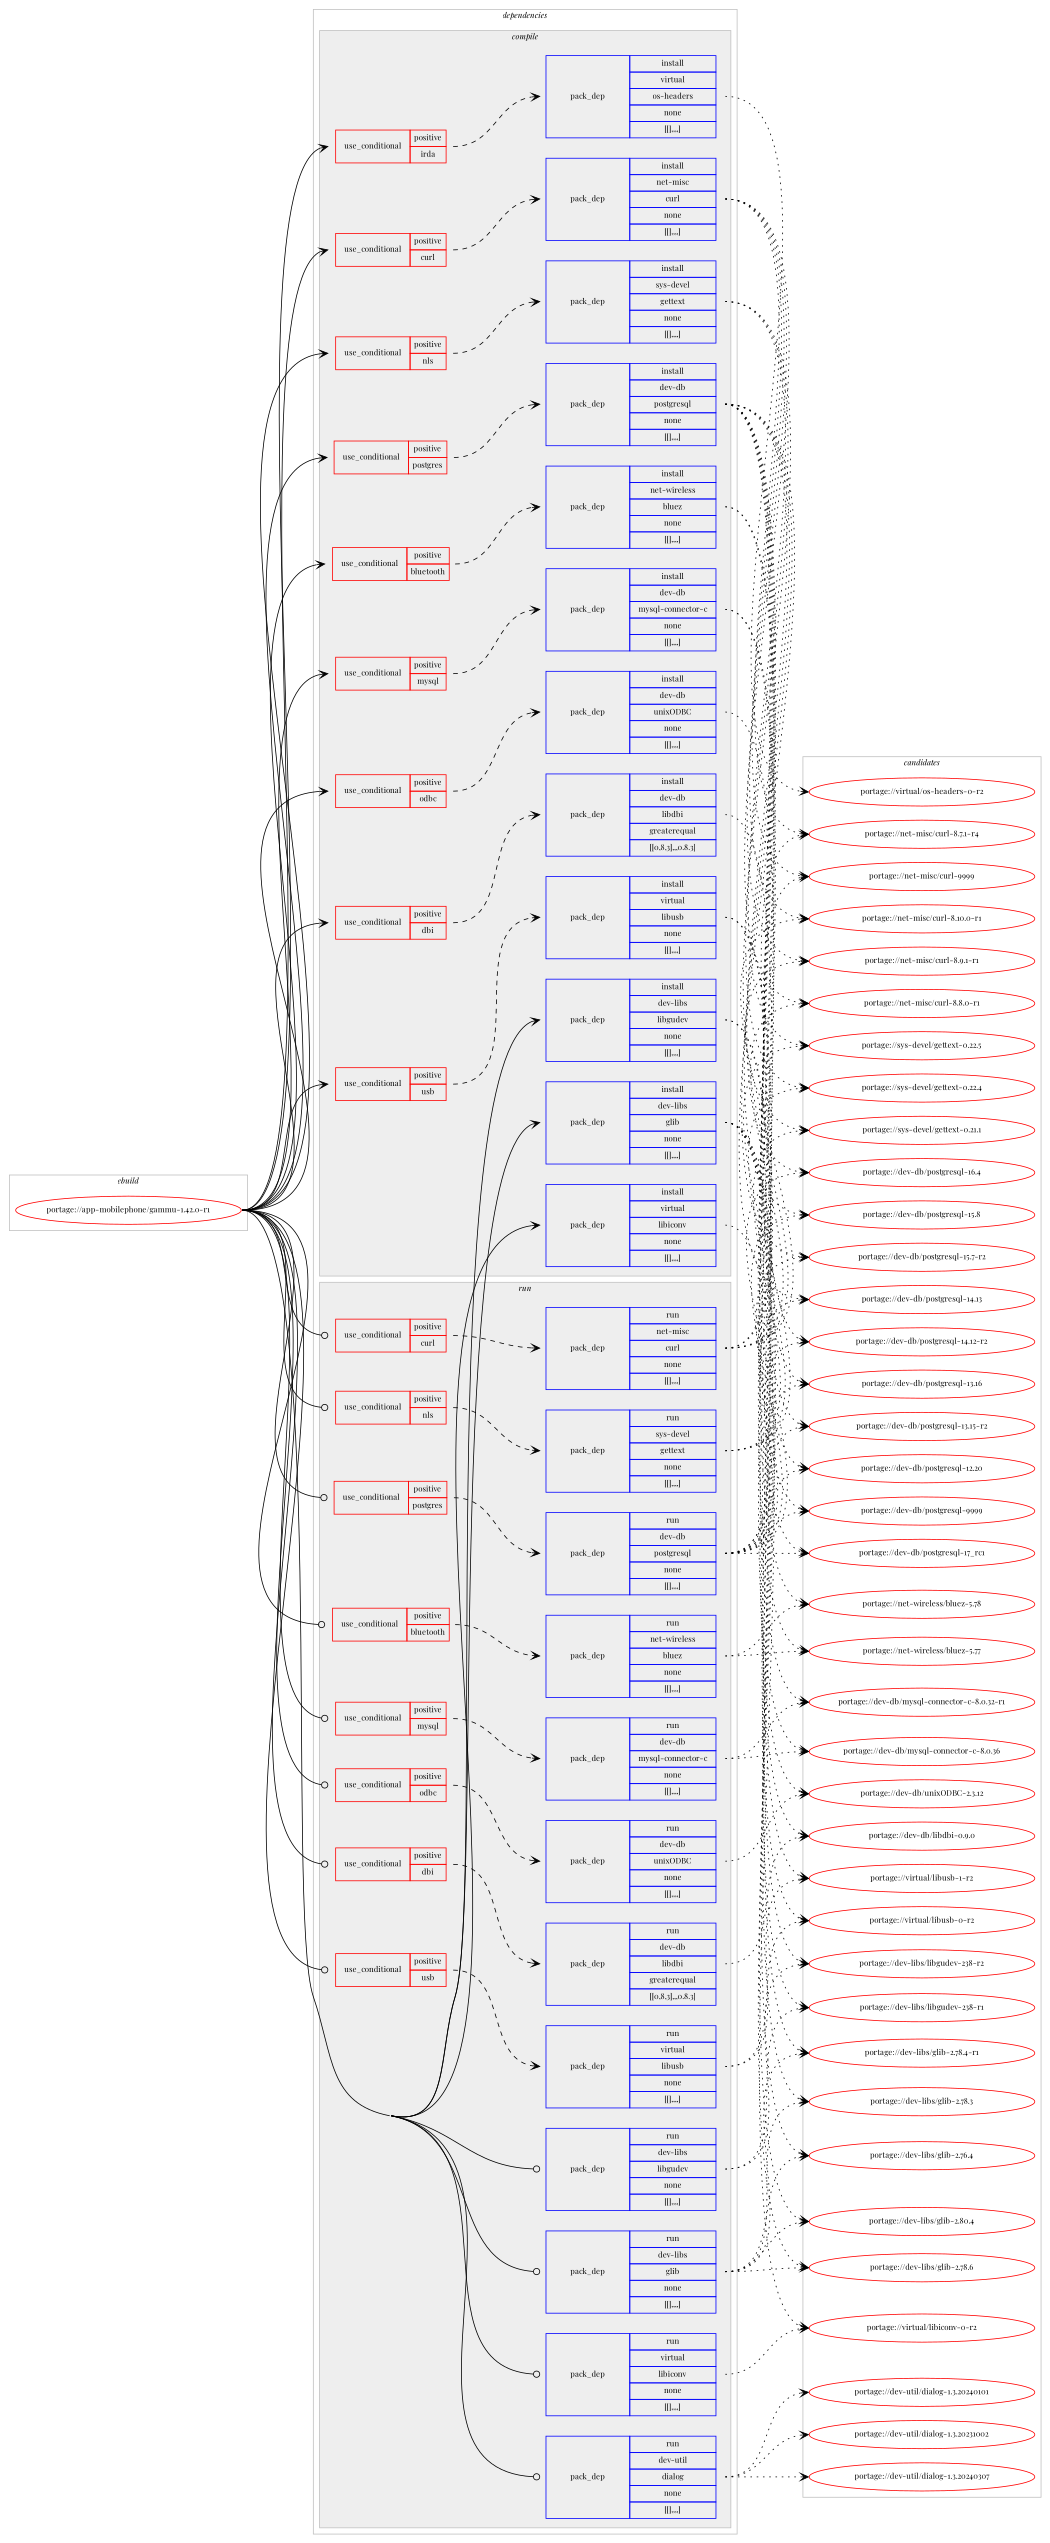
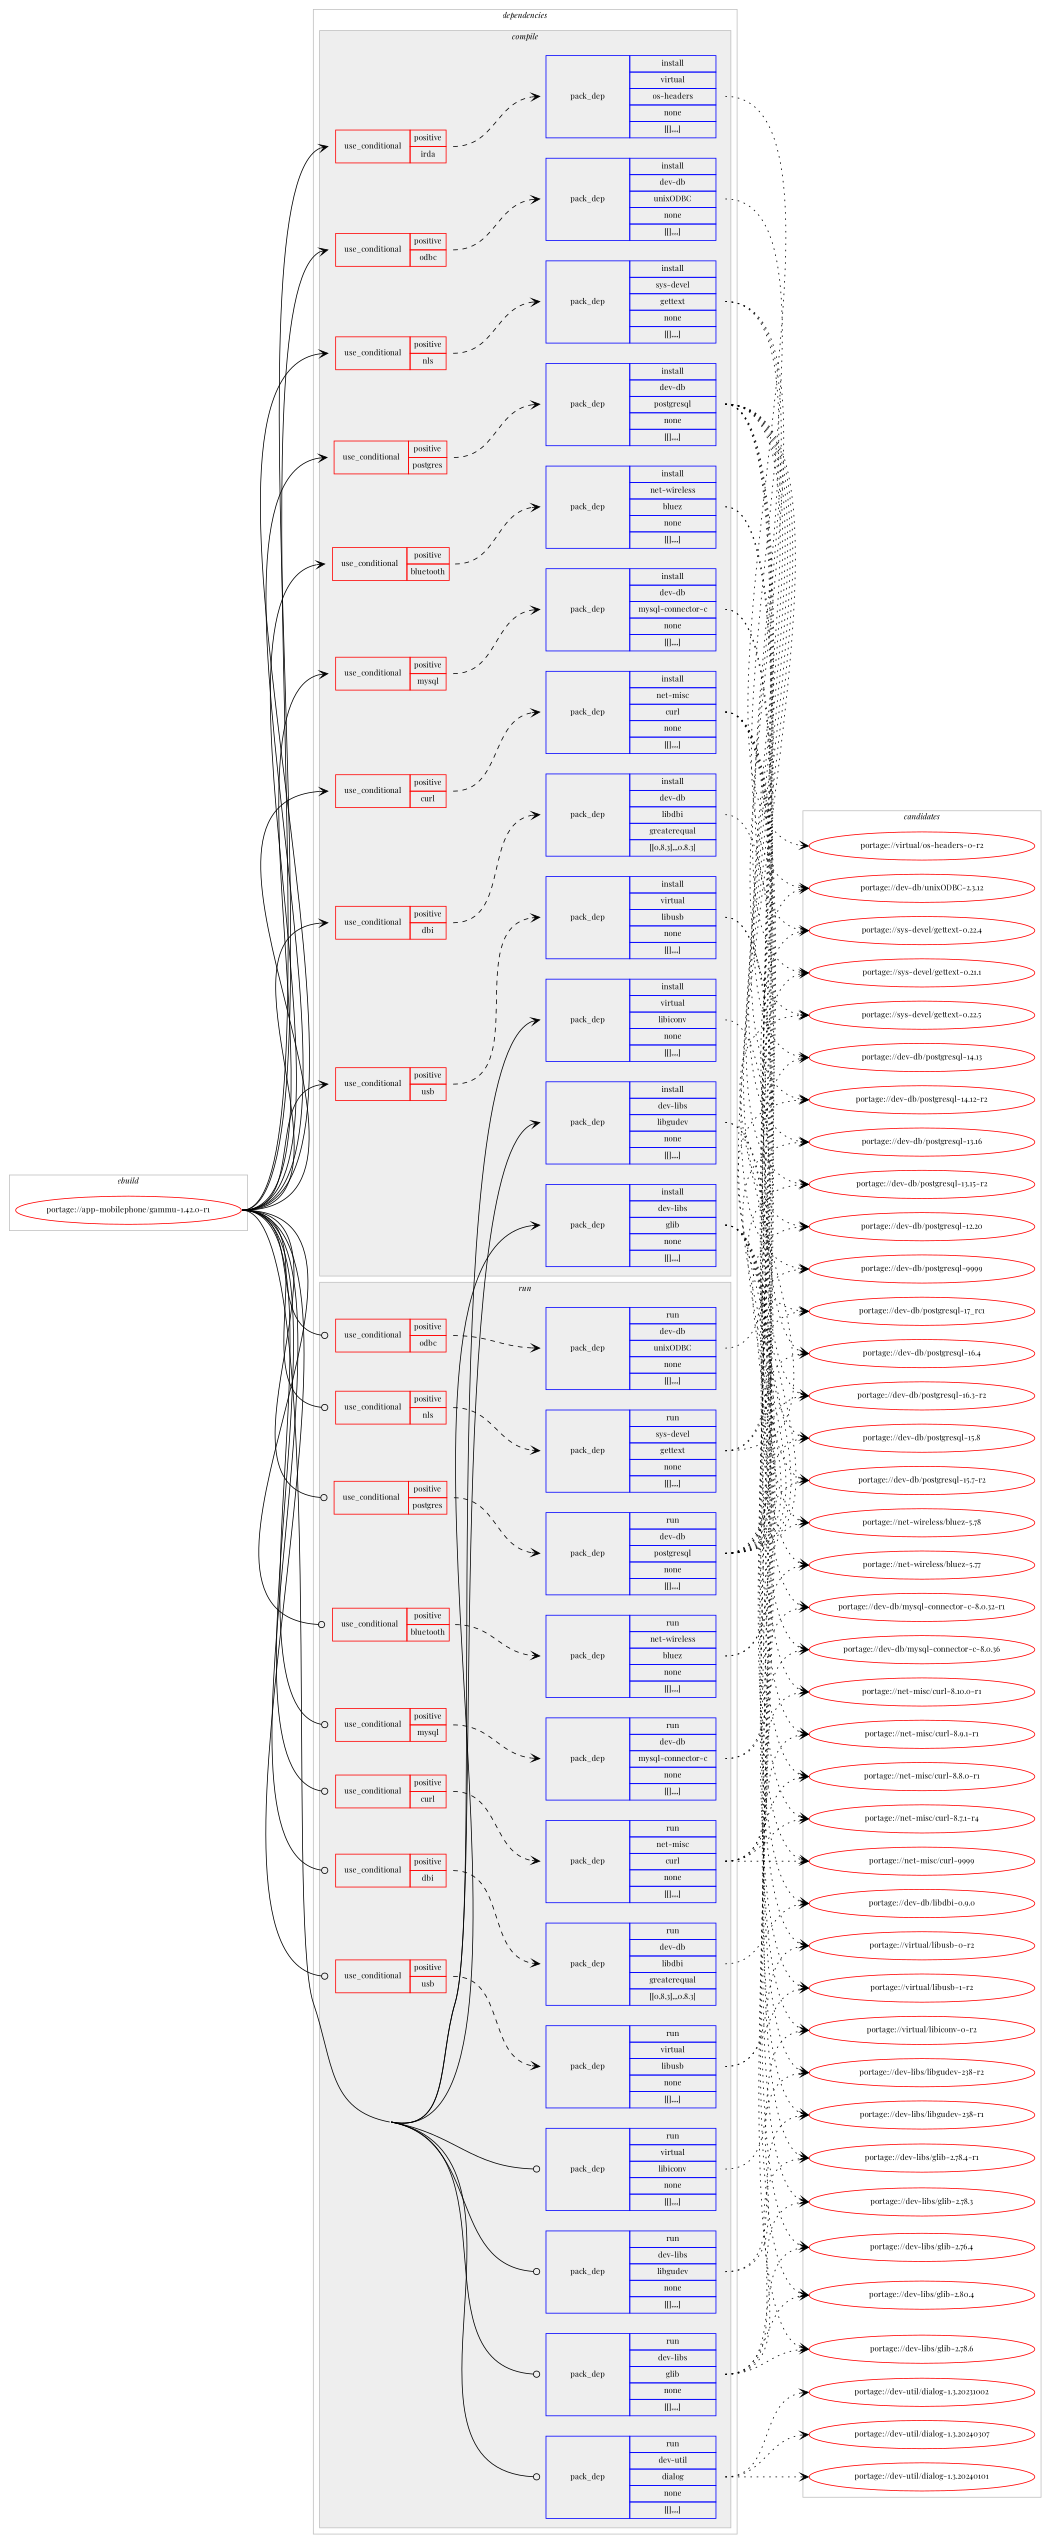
none -> (922, 1396)
